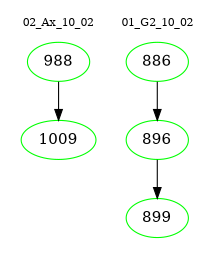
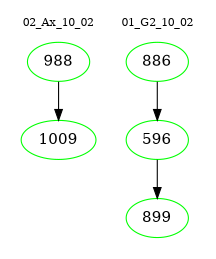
(157, 140) -> (157, 140)
